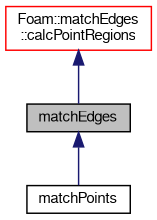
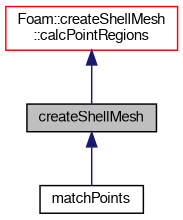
(79, 28) -> (92, 28)
(79, 118) -> (92, 118)
